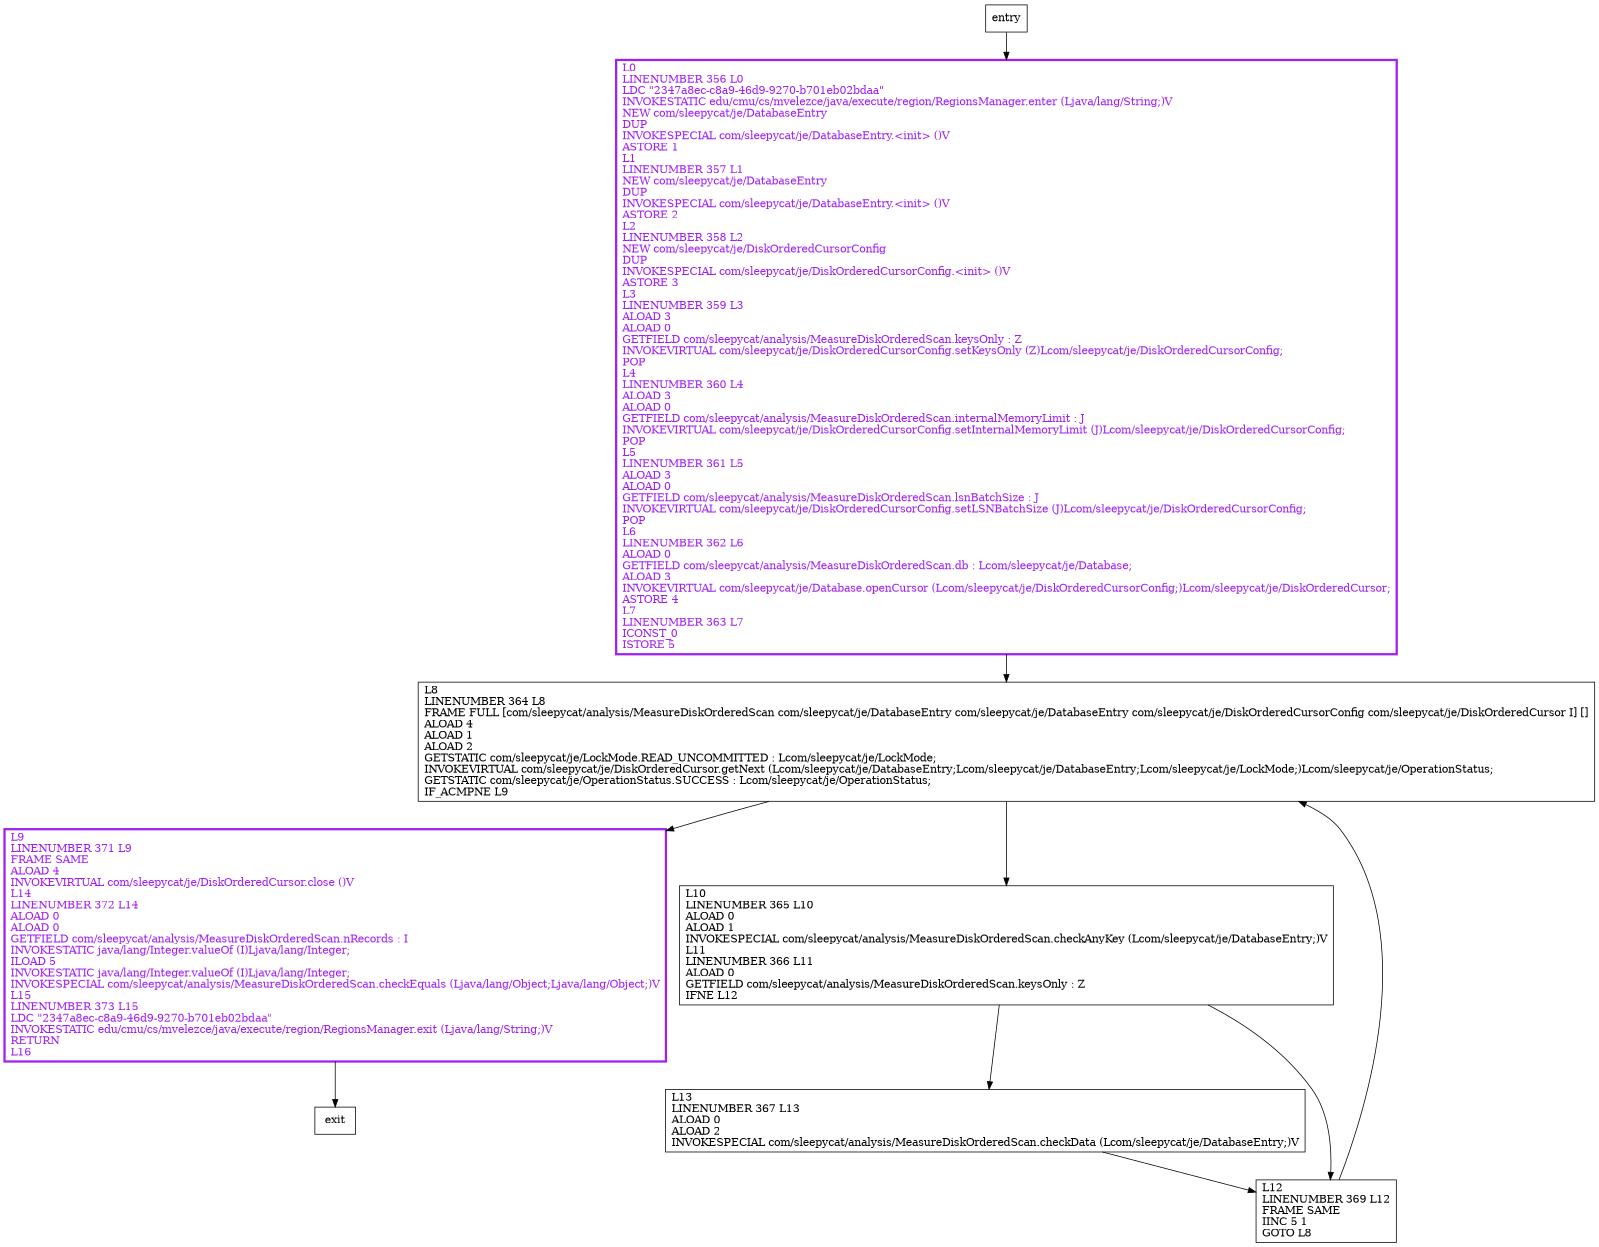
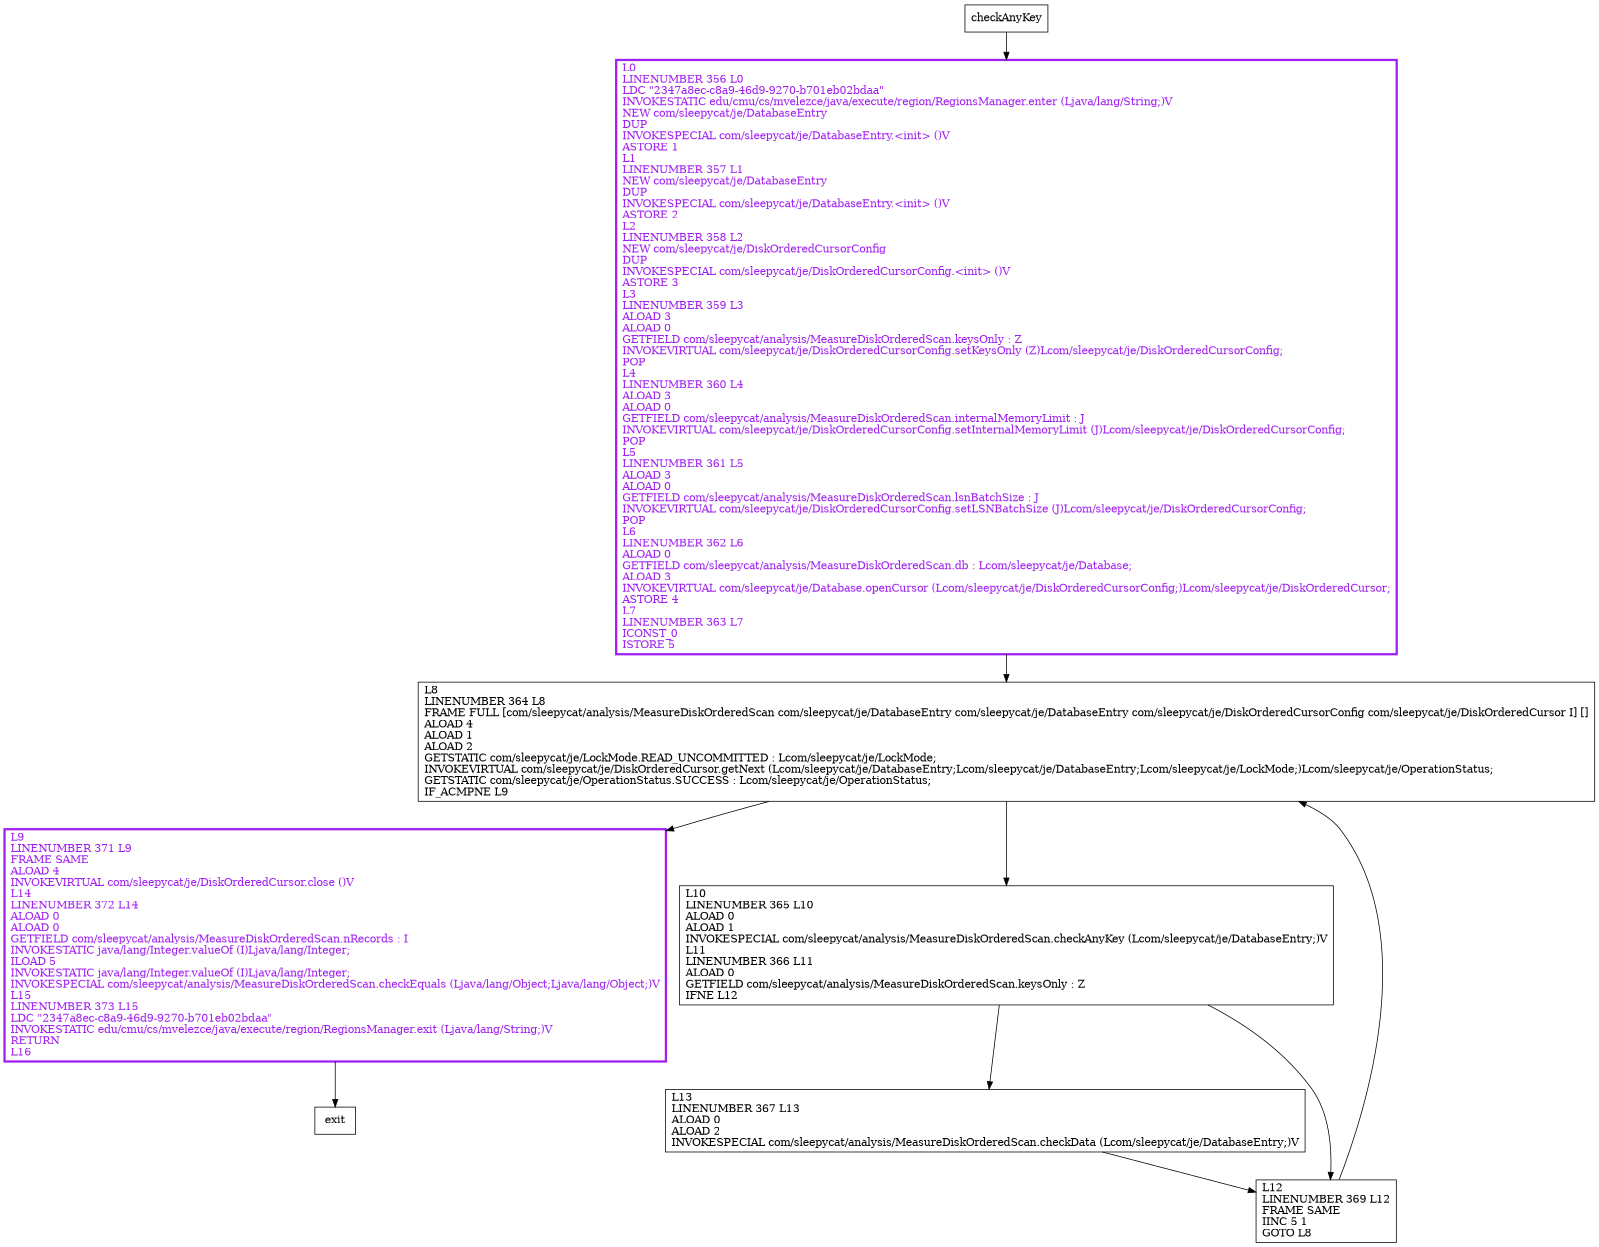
(1006, 18) -> (1006, 18)
